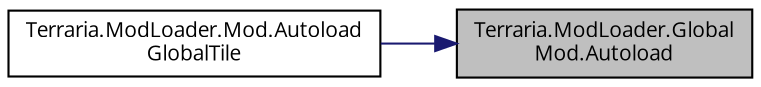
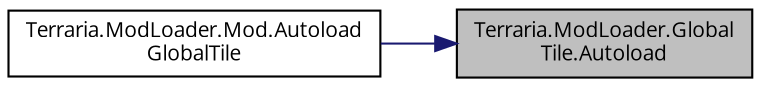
(605, 44) -> (605, 44)
